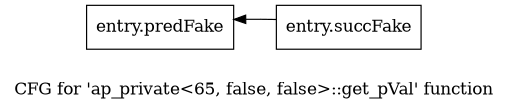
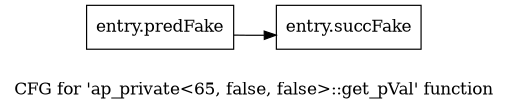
(261, 19) -> (249, 35)
